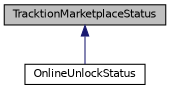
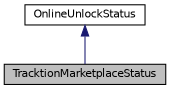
(85, 50) -> (85, 50)
